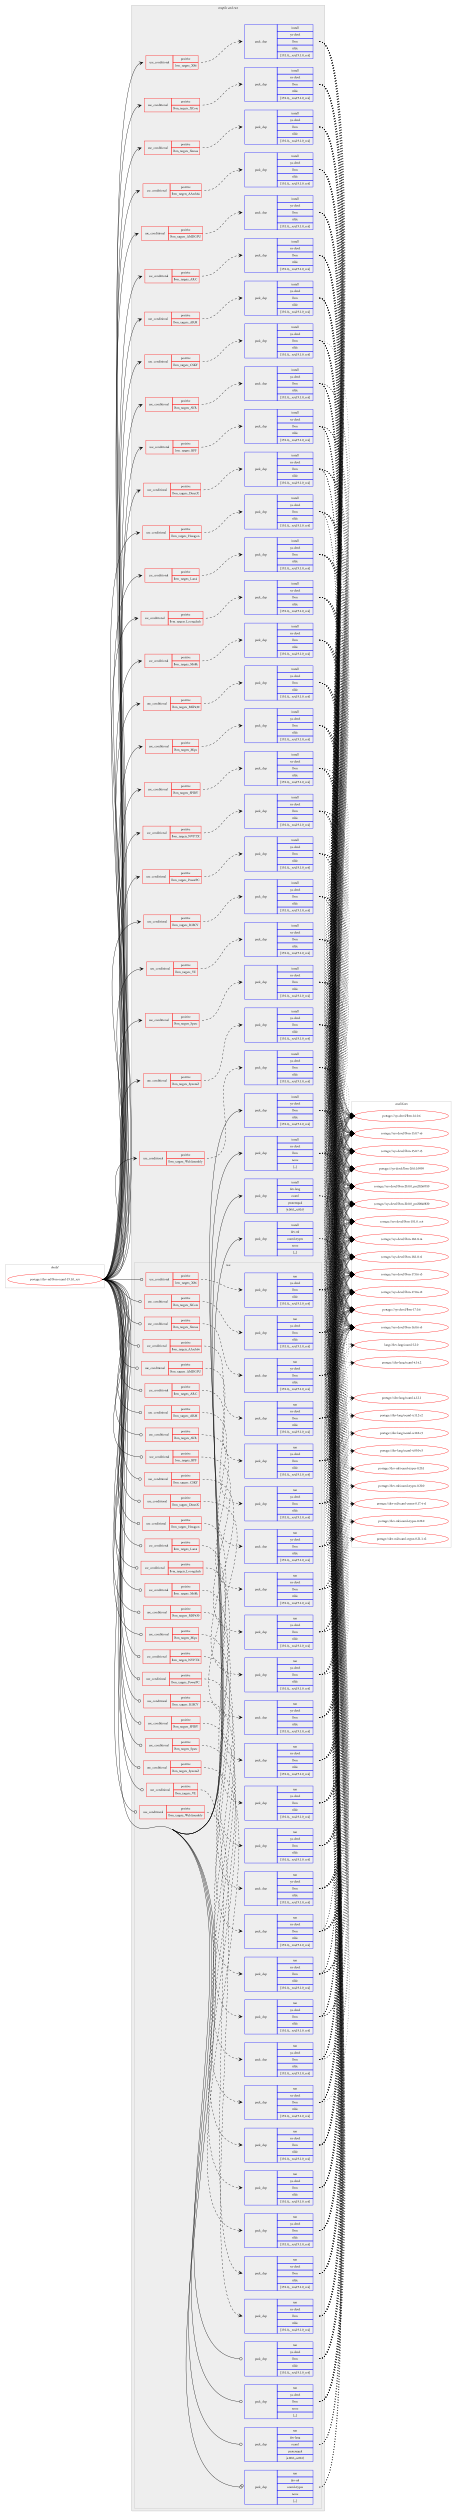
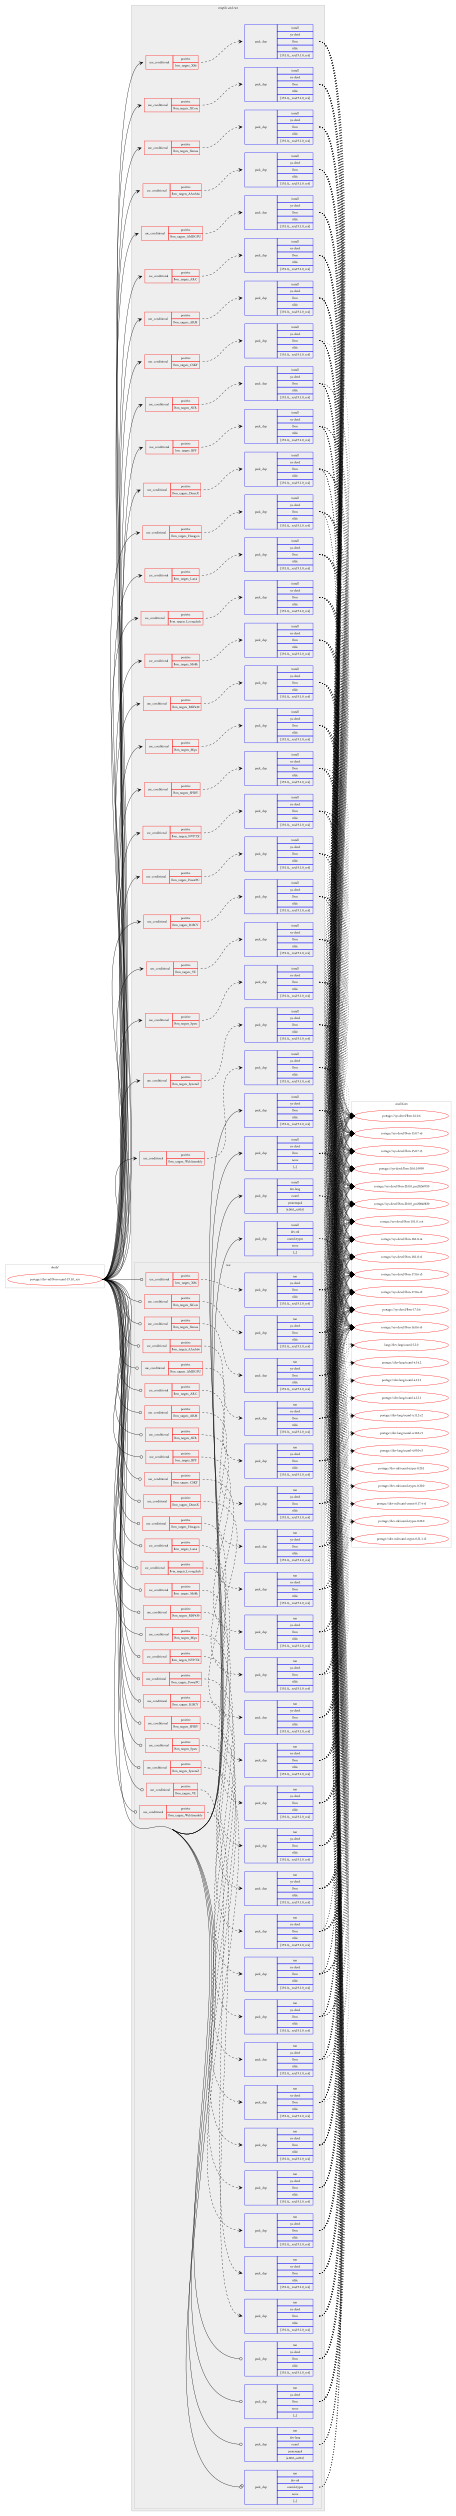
none -> (401, 1380)
